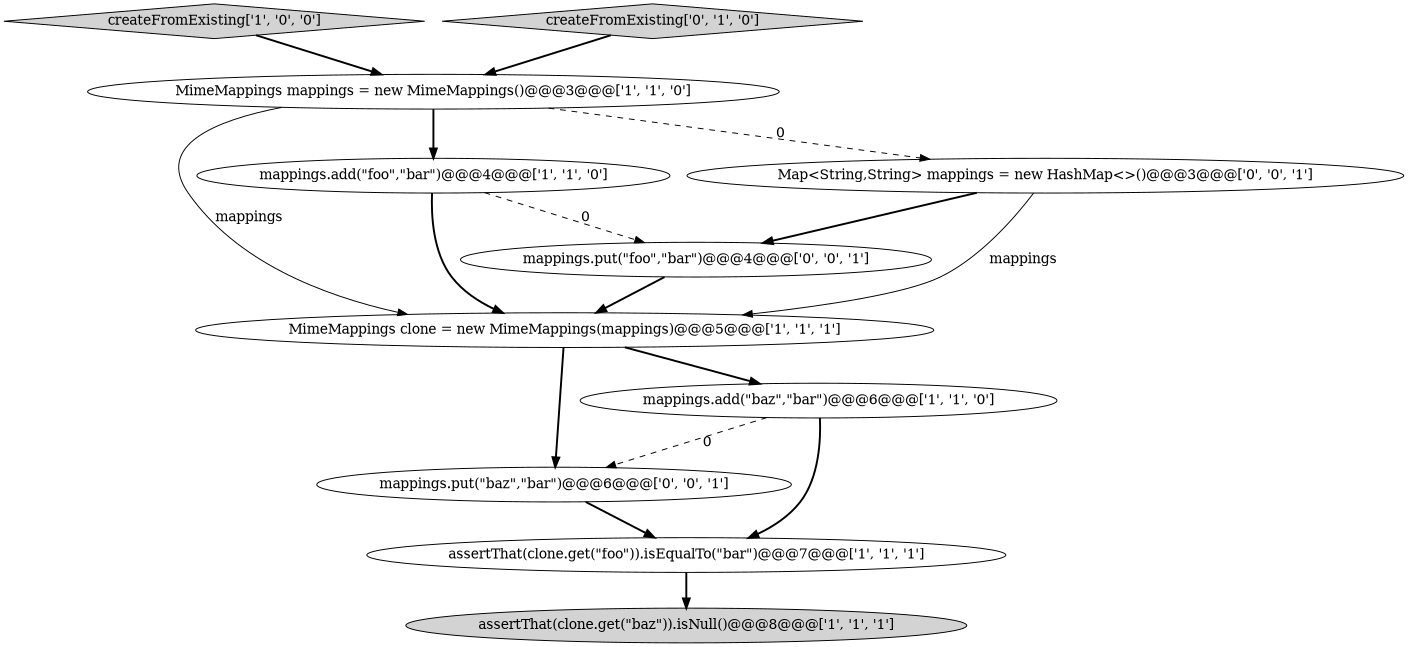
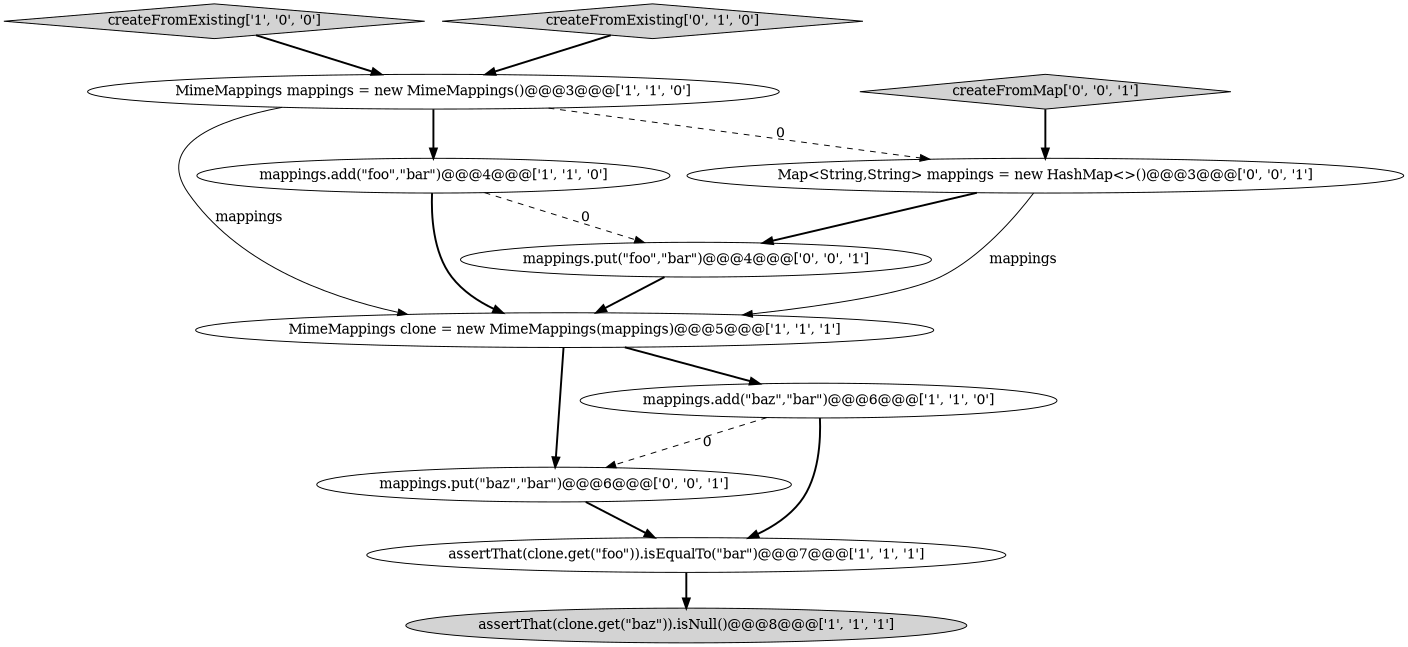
none -> (1045, 92)
